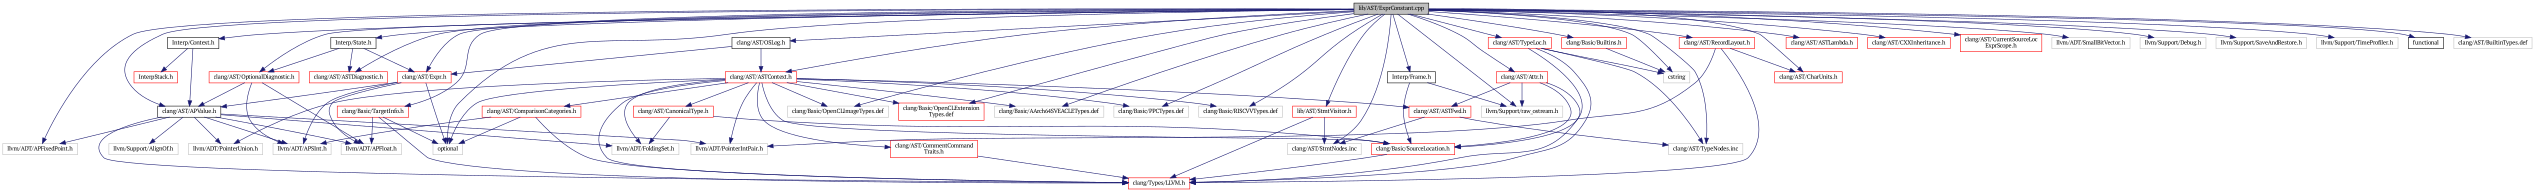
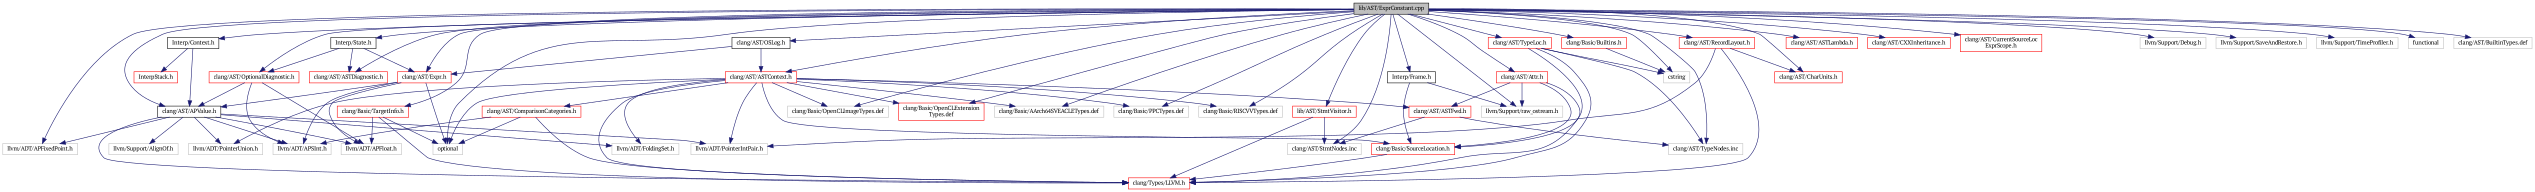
(2091, 43) -> none
(2426, 43) -> (2426, 43)
(673, 112) -> none
(934, 149) -> none
